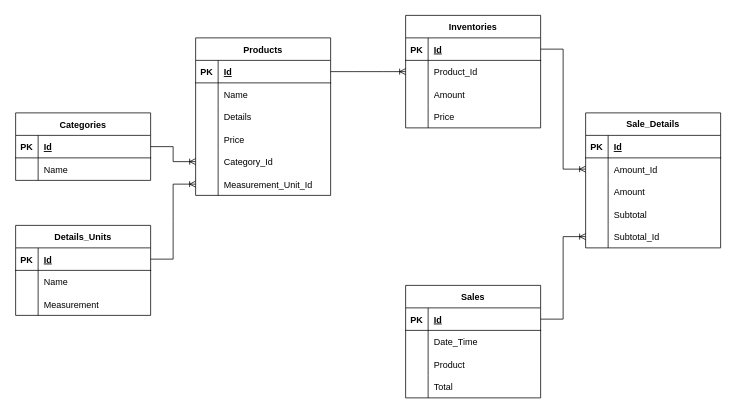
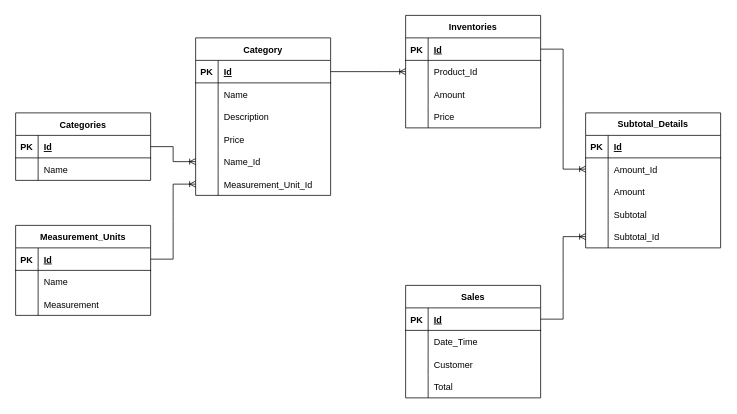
(263, 50) -> (263, 50)
(239, 117) -> (249, 117)
(653, 124) -> (653, 124)
(251, 162) -> (241, 162)
(83, 237) -> (83, 237)
(451, 365) -> (454, 365)
